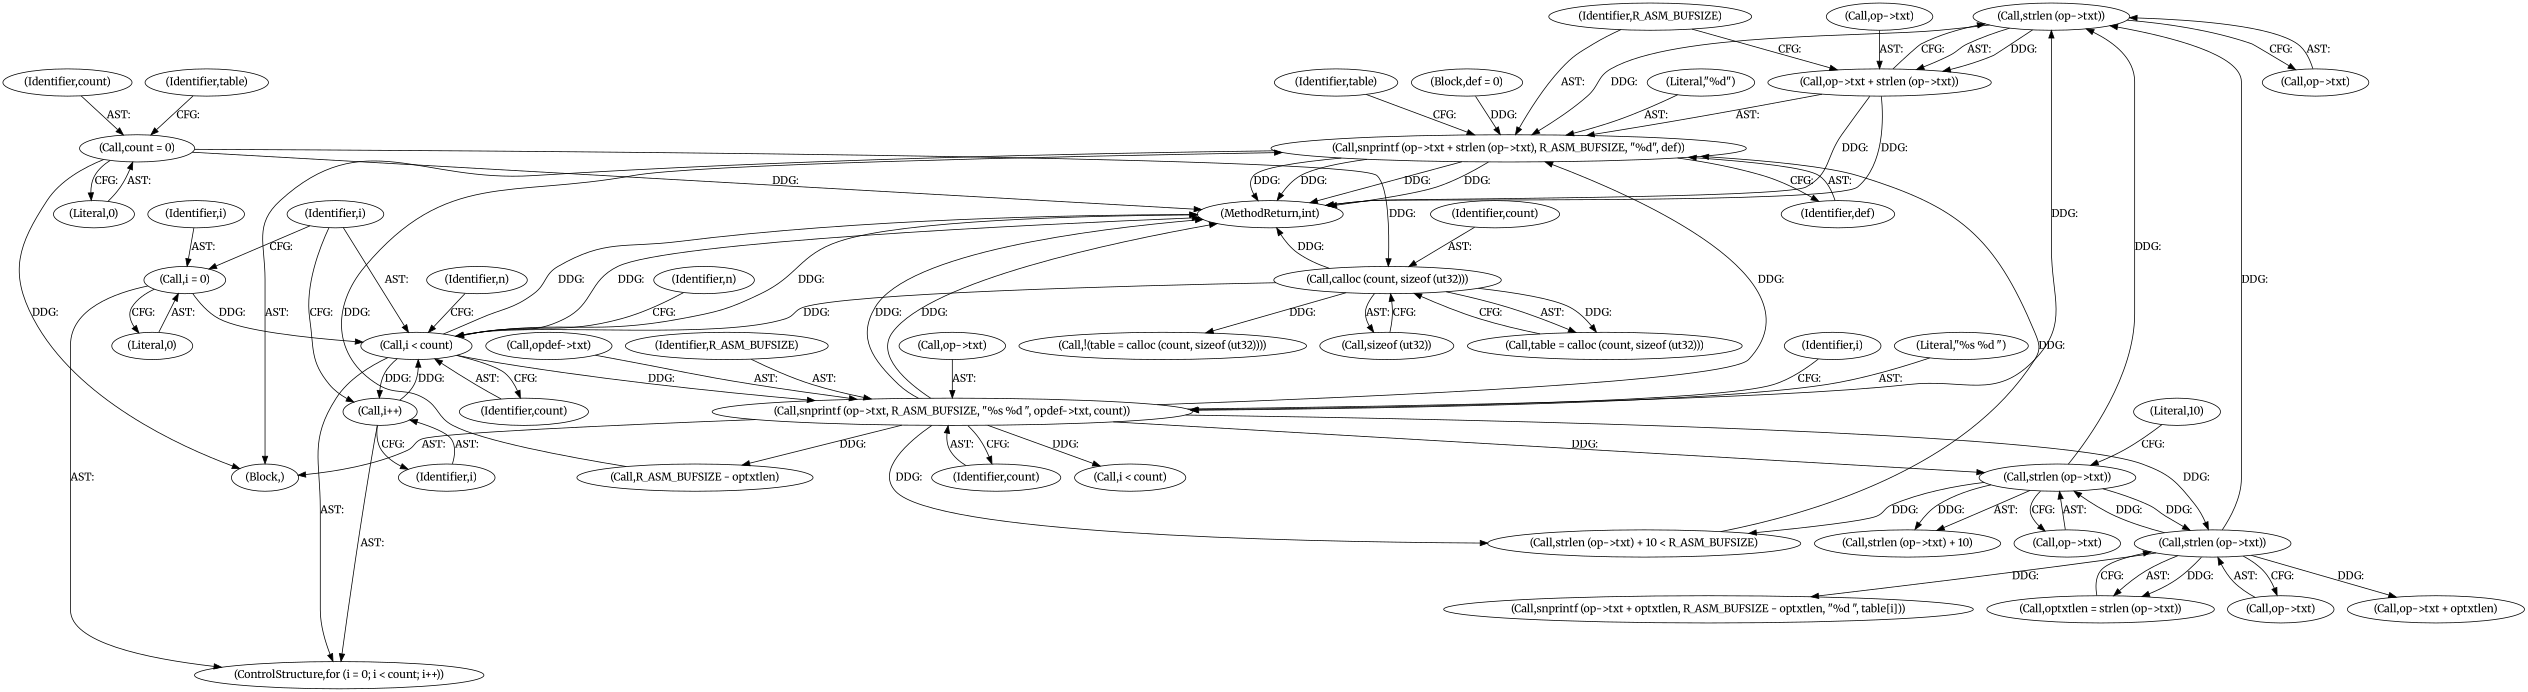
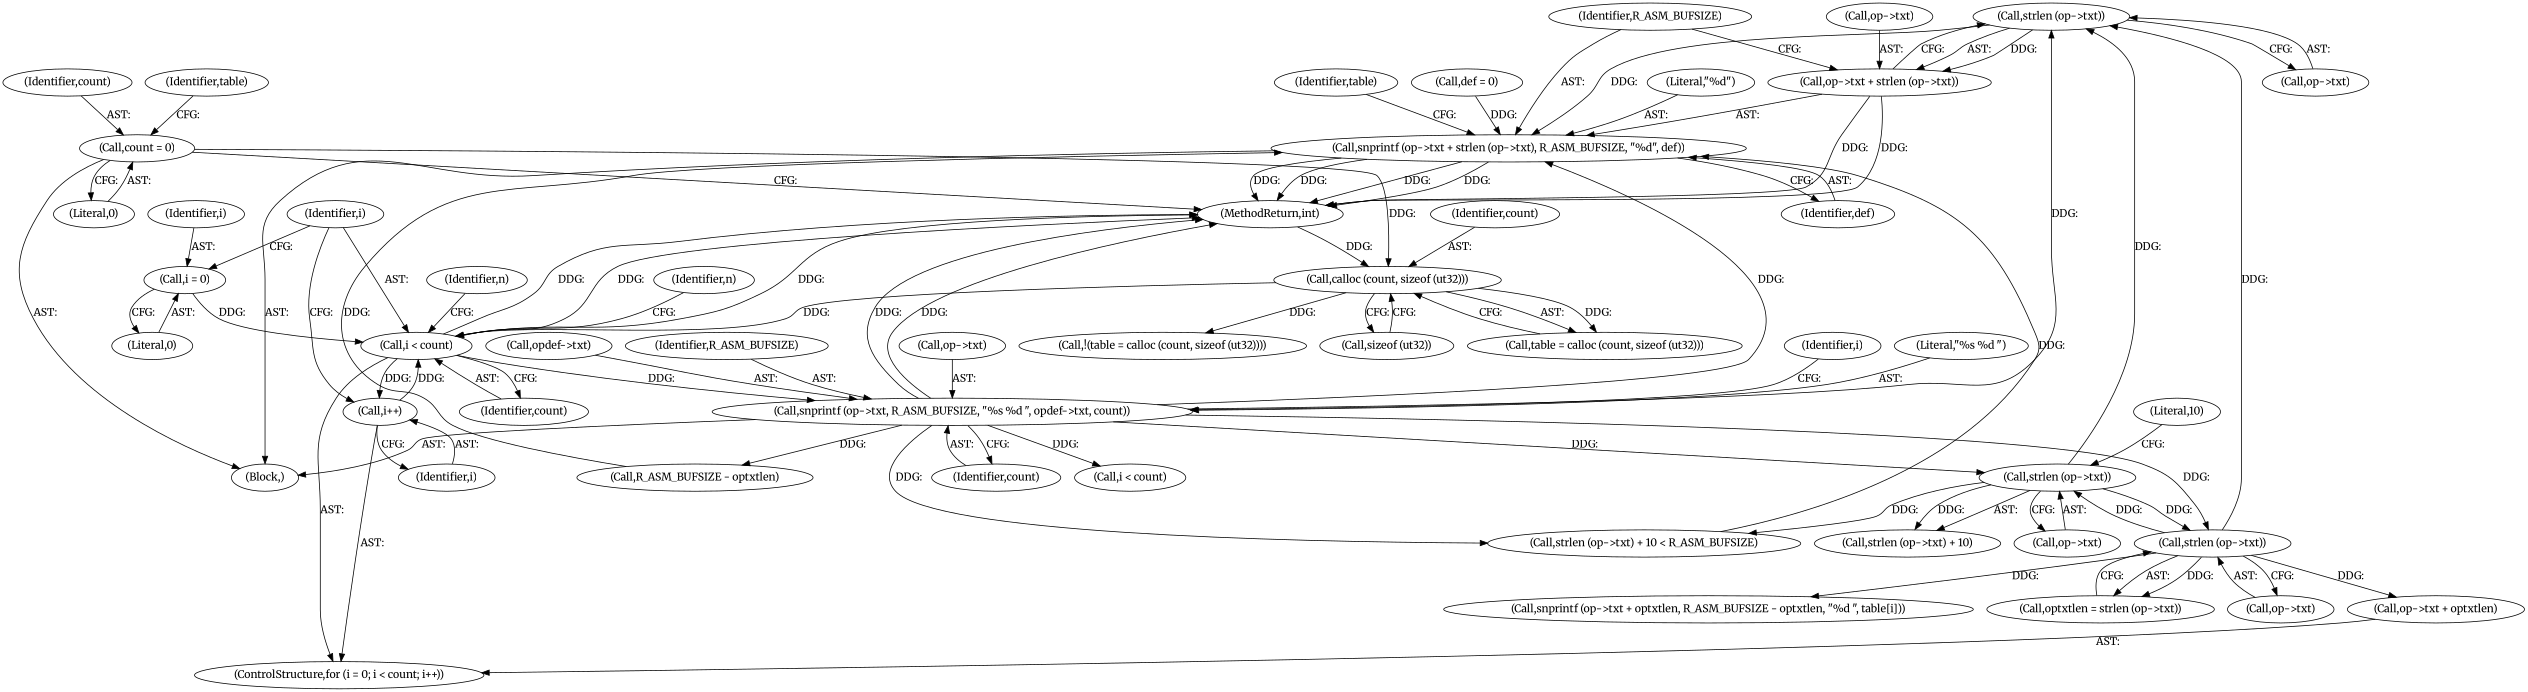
(1467, 83) -> (1467, 83)
(787, 181) -> (787, 181)
(1302, 256) -> (1331, 243)
(47, 313) -> (47, 313)
(1379, 313) -> (1379, 313)
(71, 506) -> (1433, 657)
